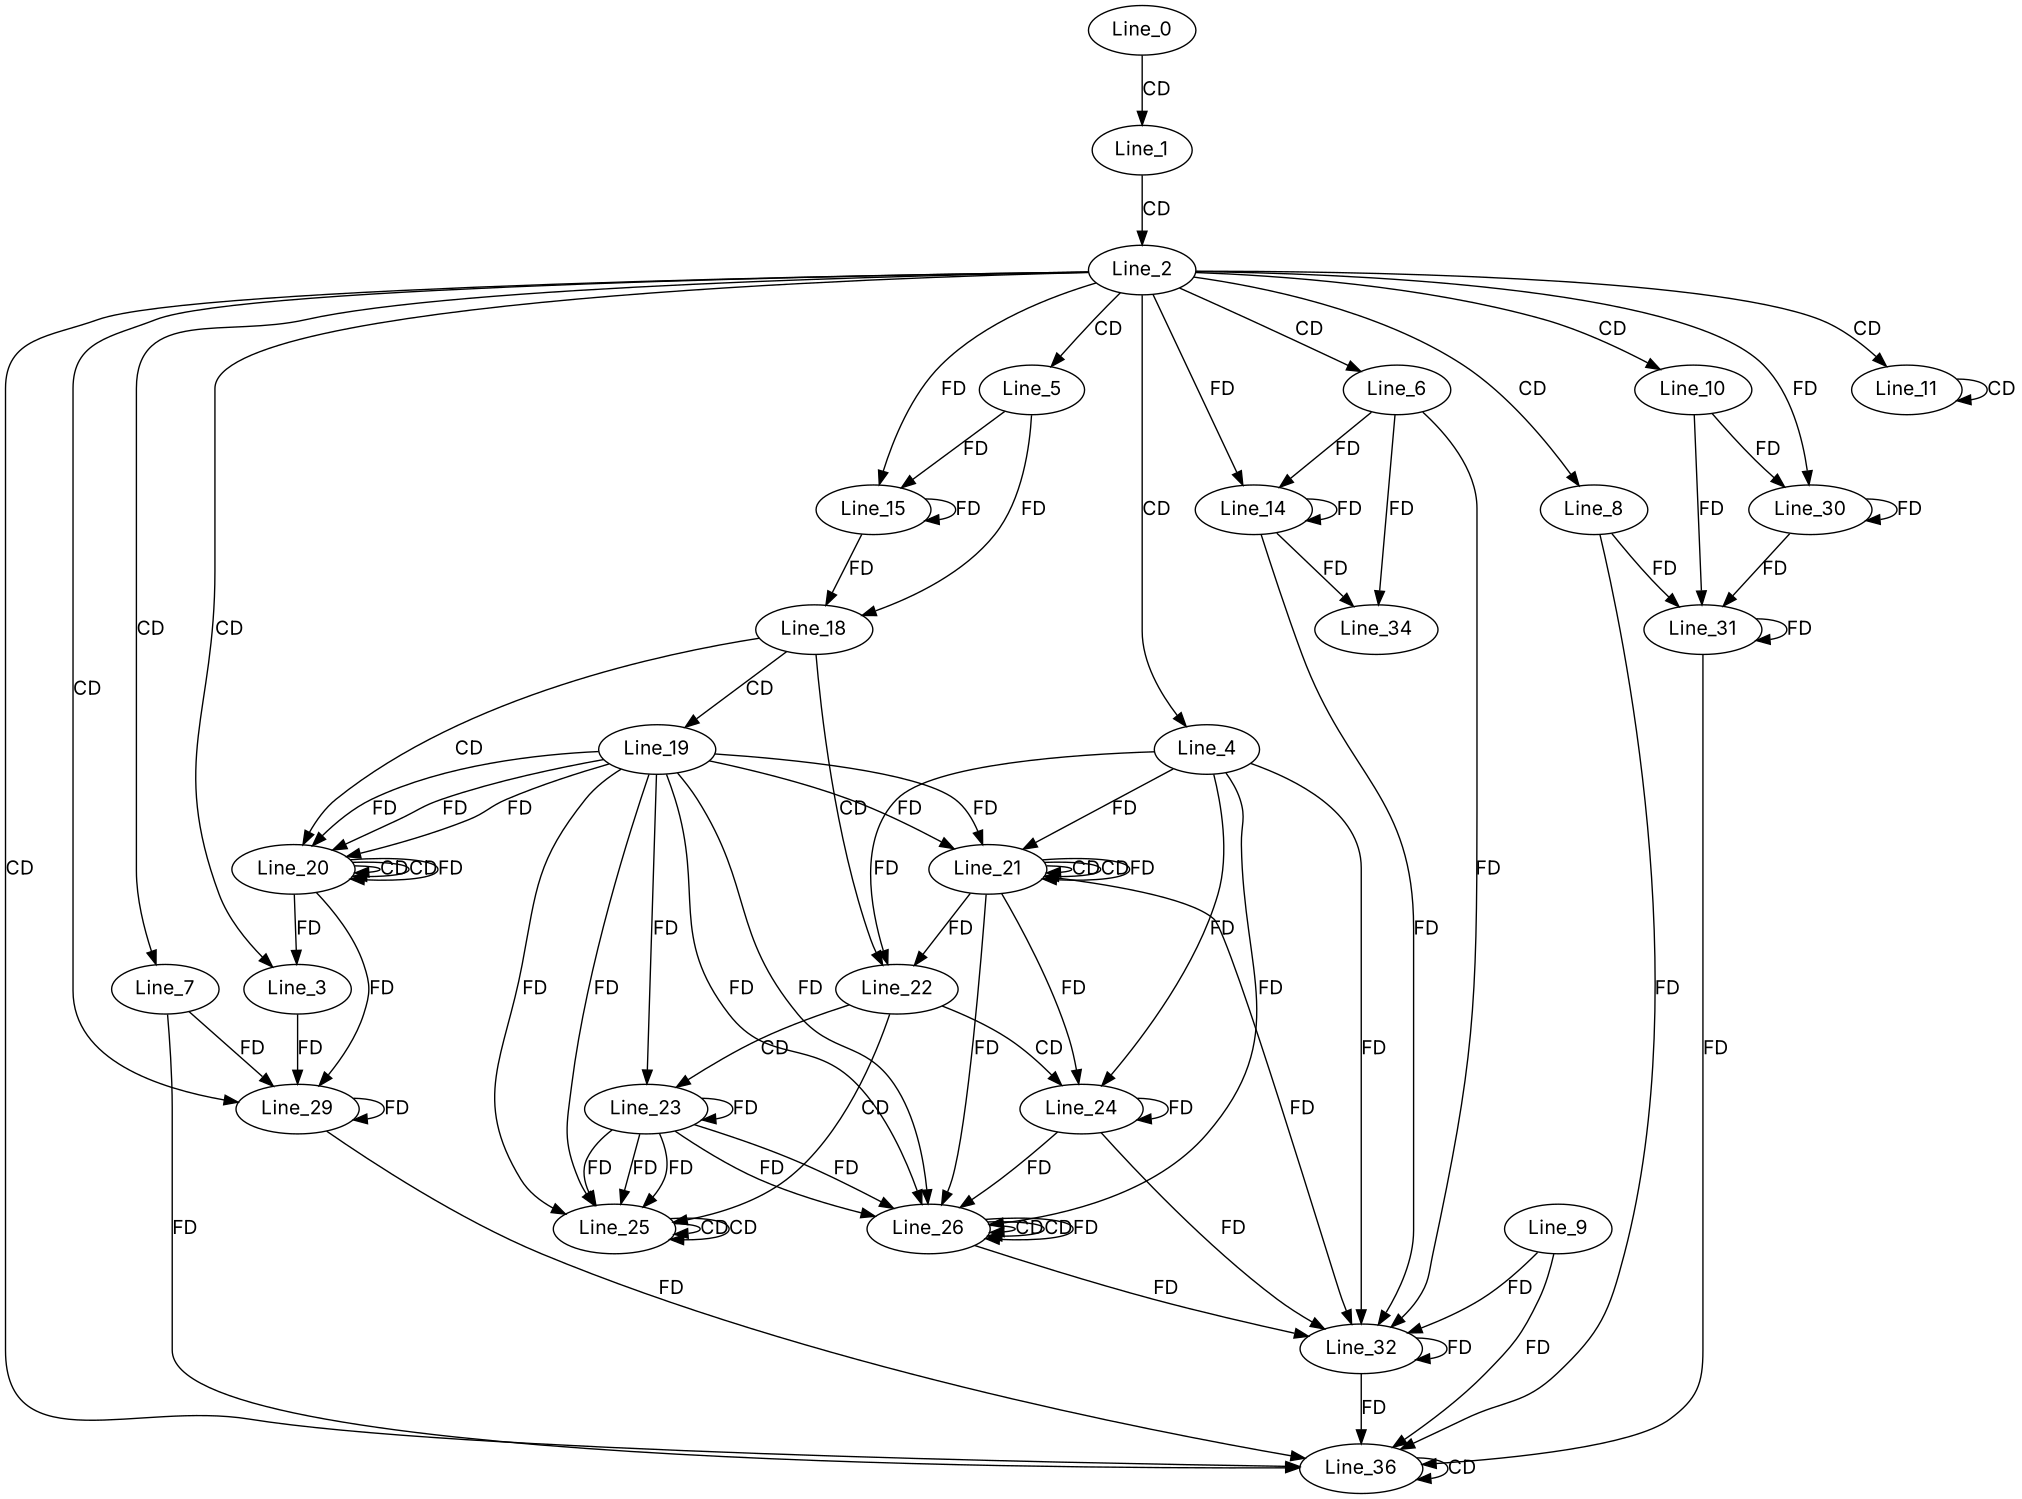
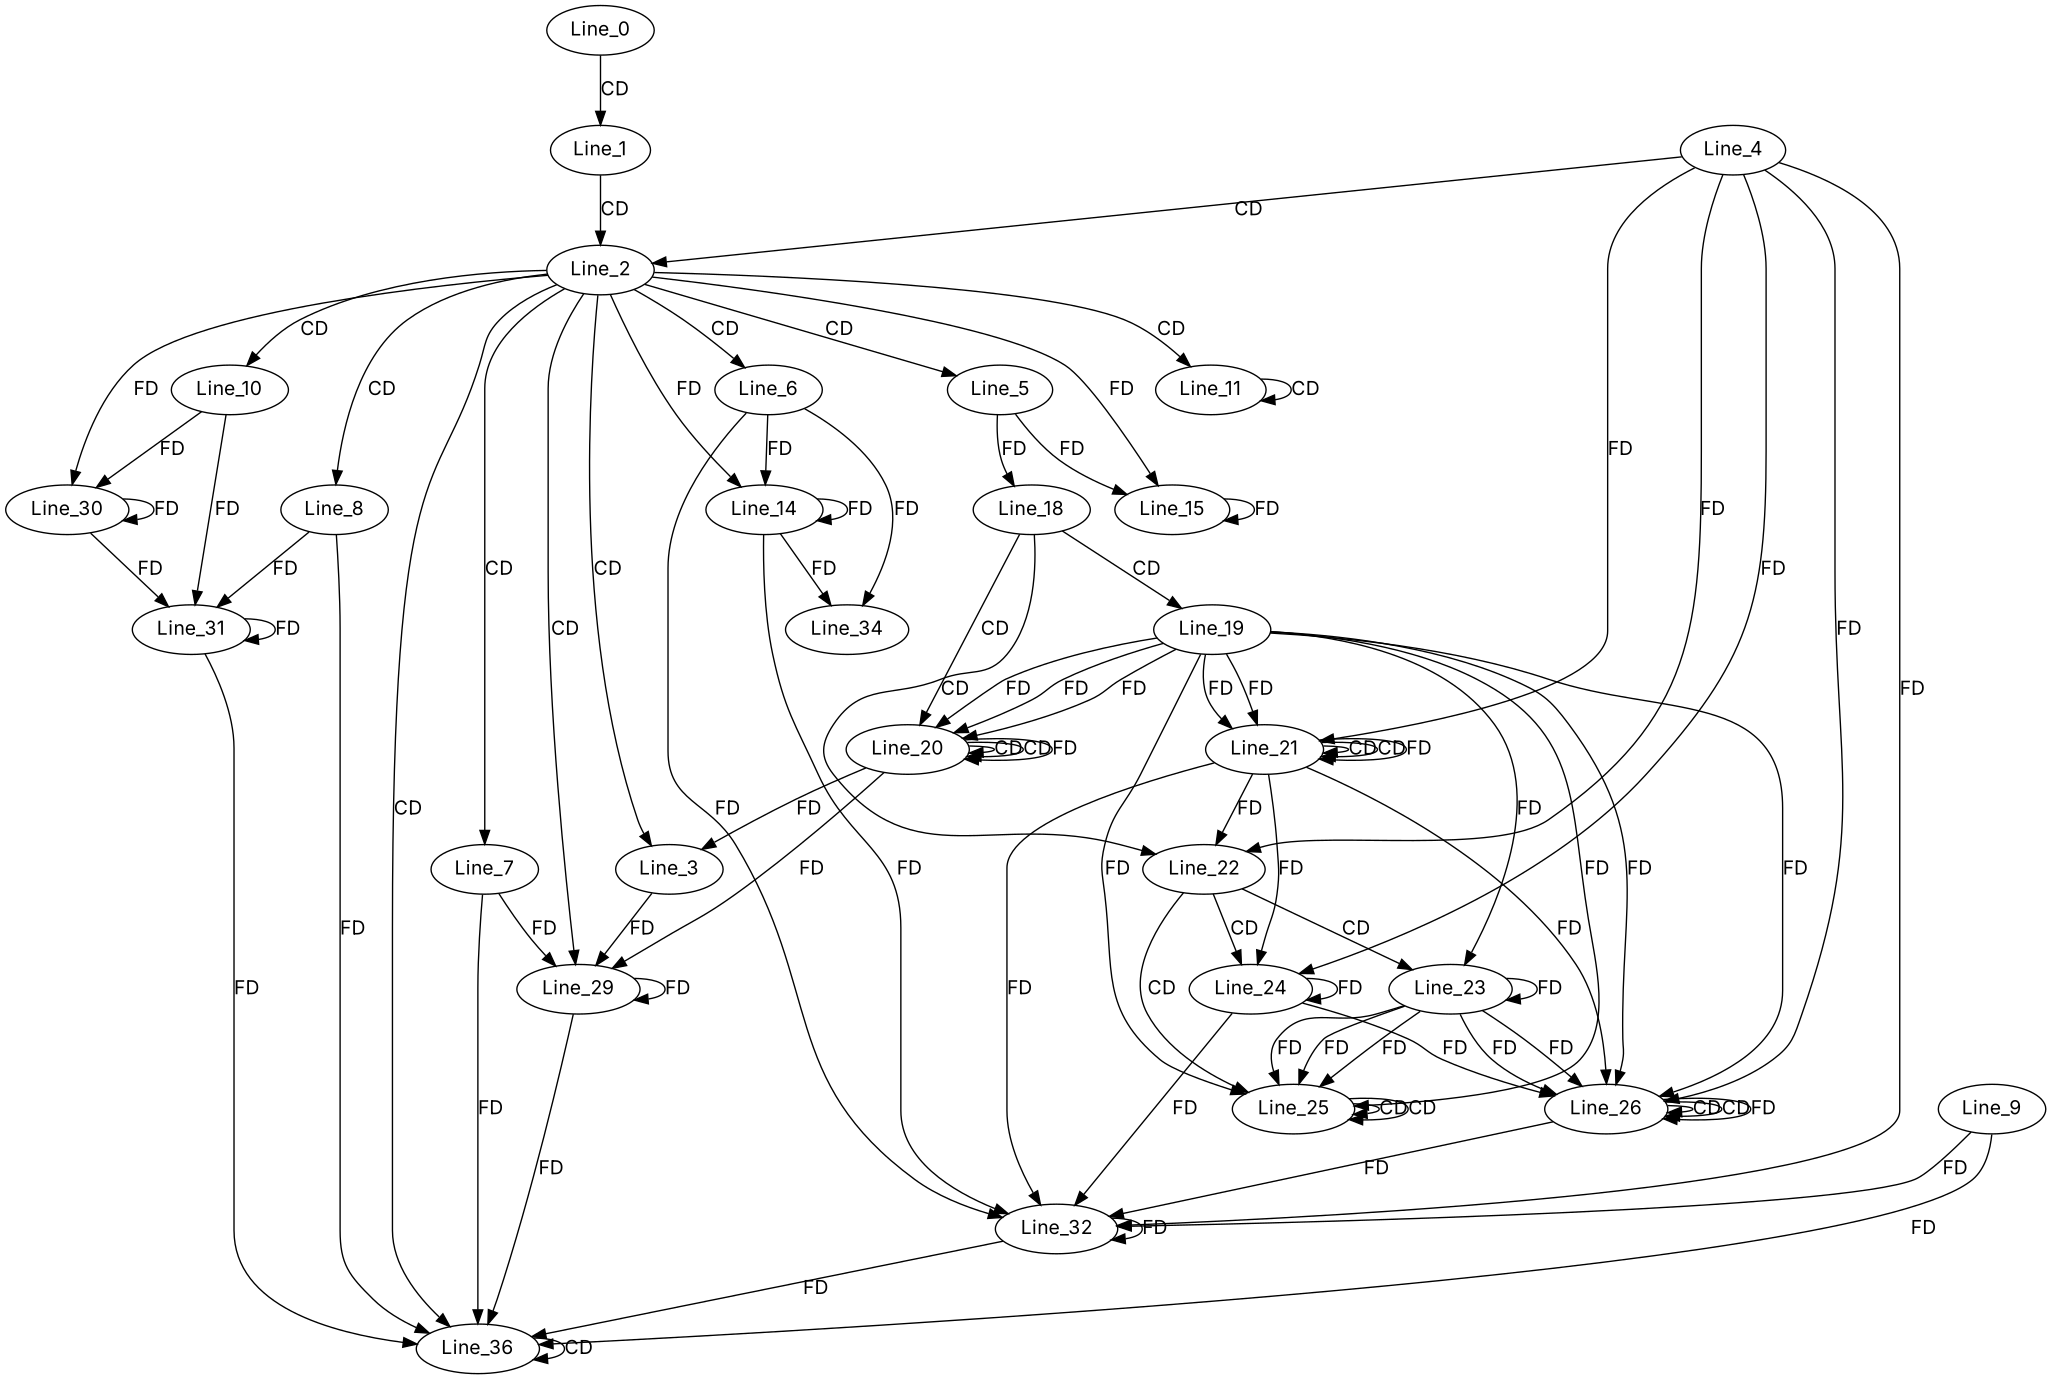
(1142, 510) -> (1174, 209)
(847, 564) -> none
